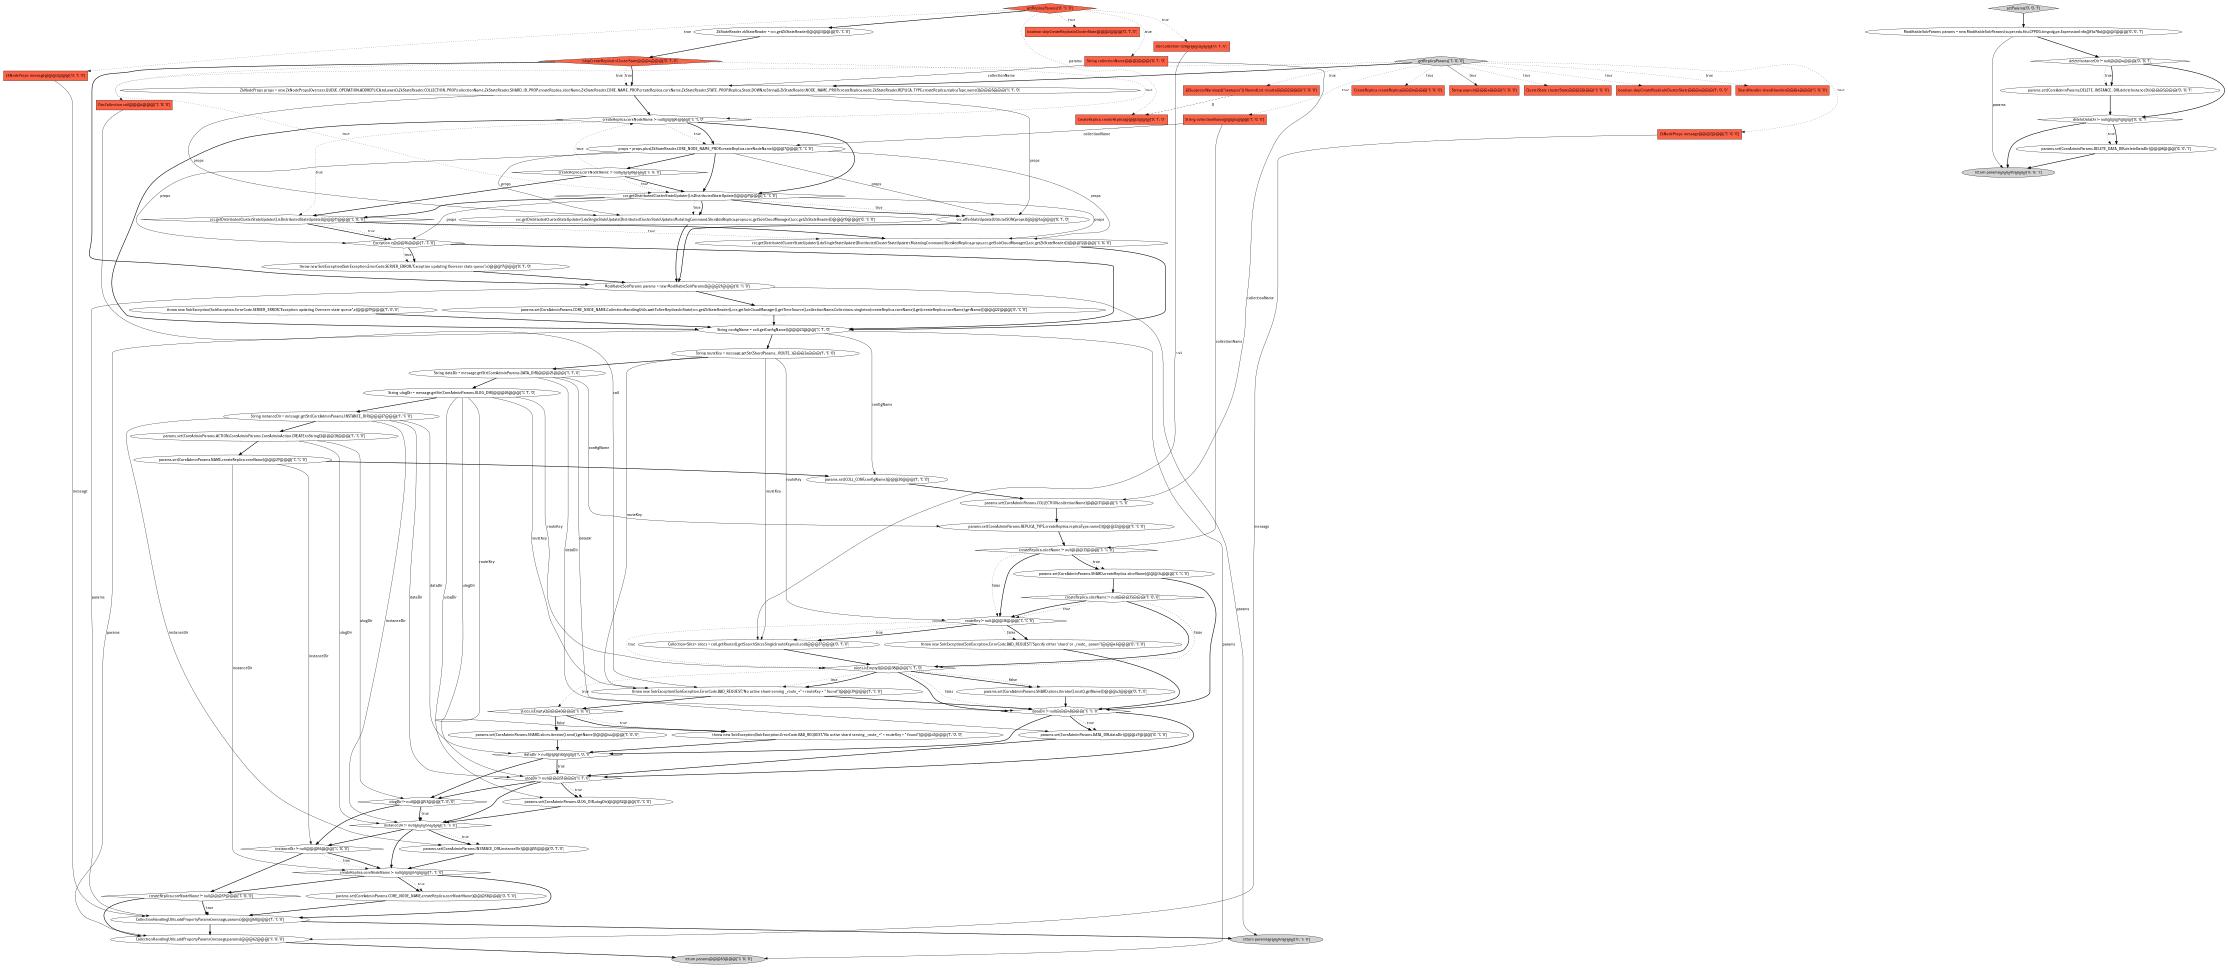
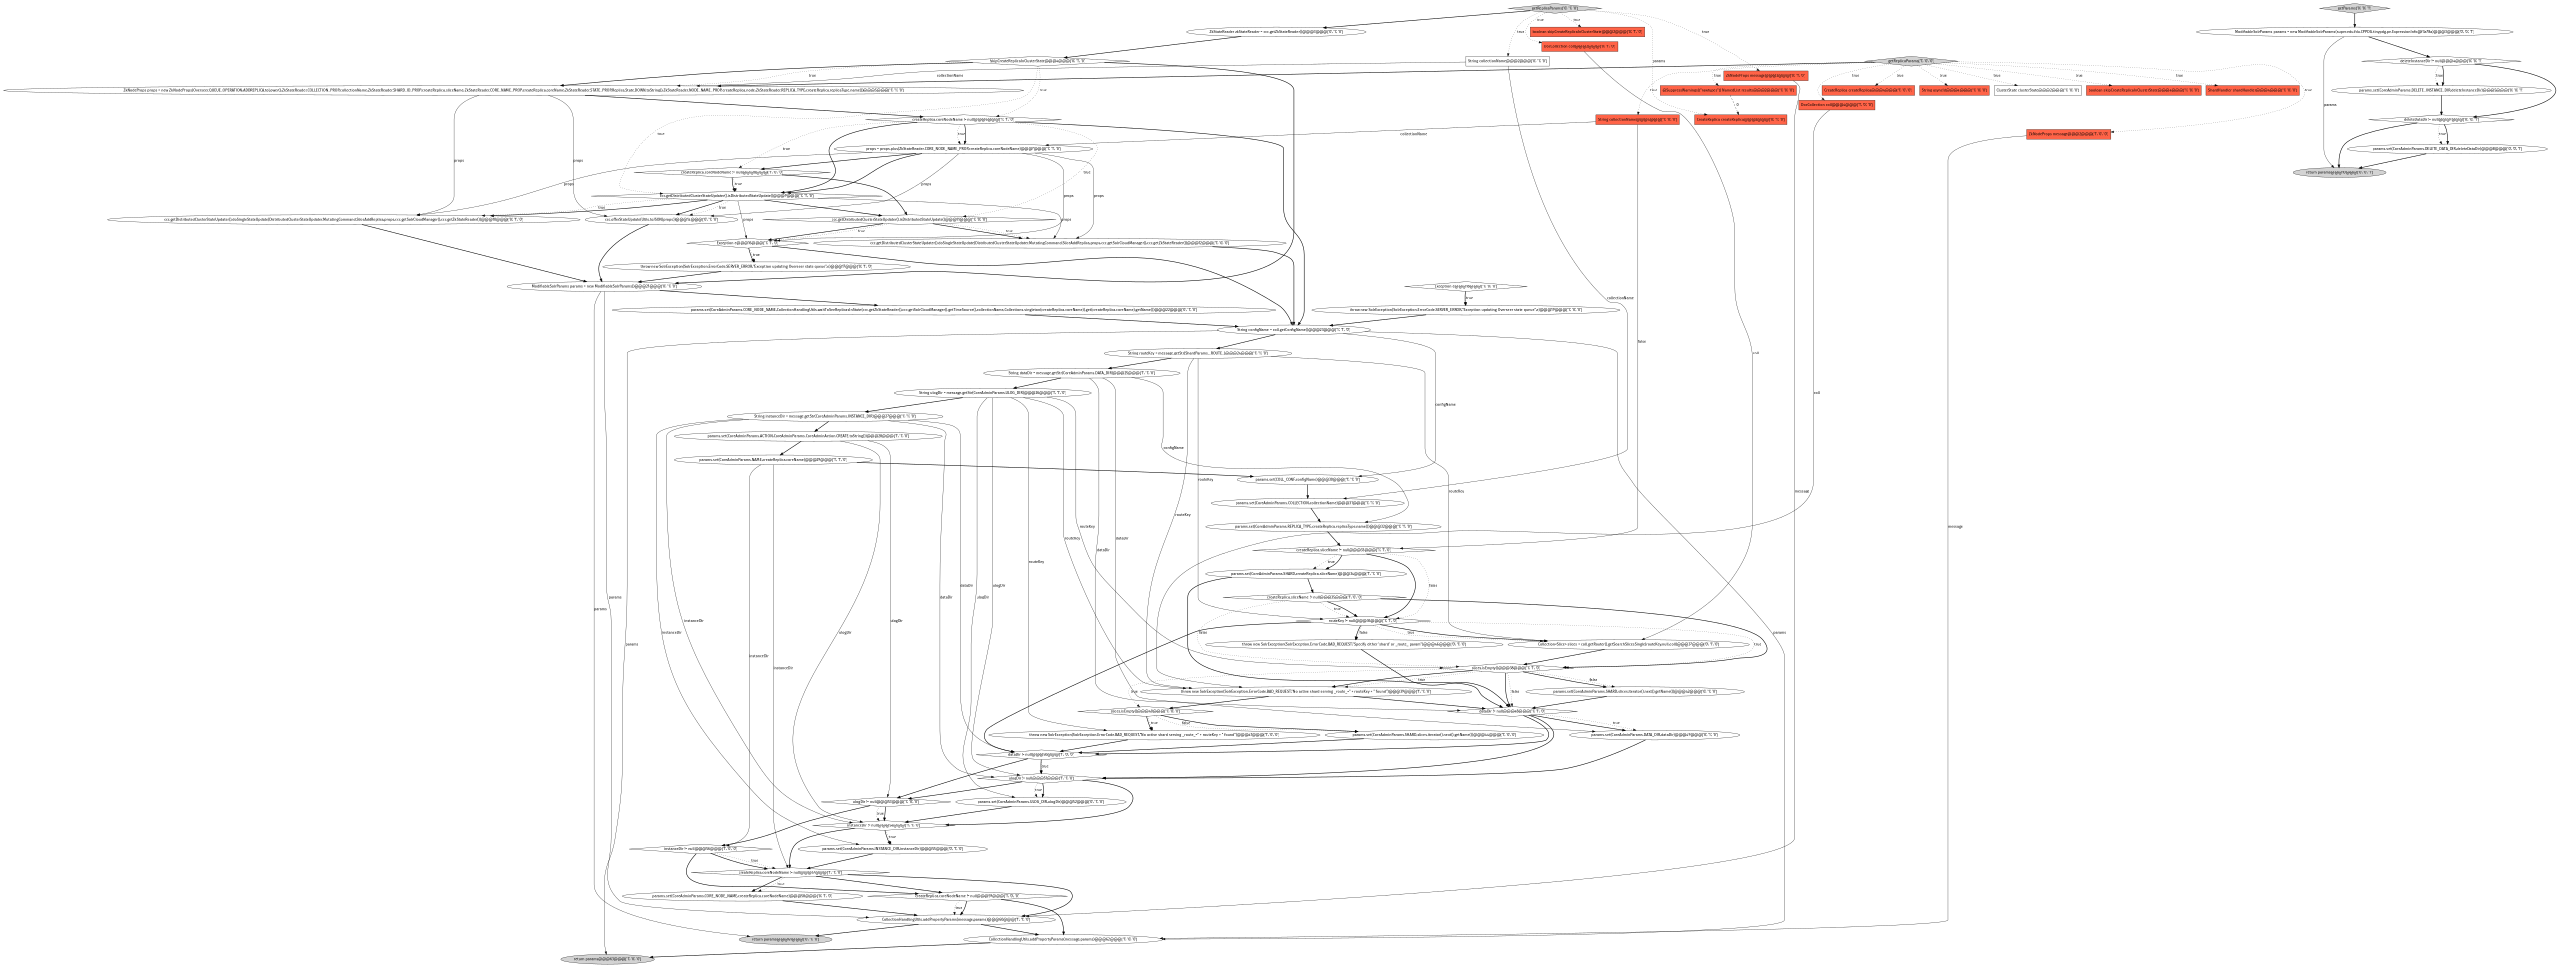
(1050, 8) -> (1555, 8)
(630, 61) -> (1038, 61)
(1126, 61) -> (1508, 61)
(1461, 75) -> (1931, 75)
(1568, 90) -> (2038, 90)
(585, 138) -> (820, 130)
none -> (1466, 287)
(1229, 342) -> (1642, 342)
none -> (1133, 658)
(366, 837) -> none
